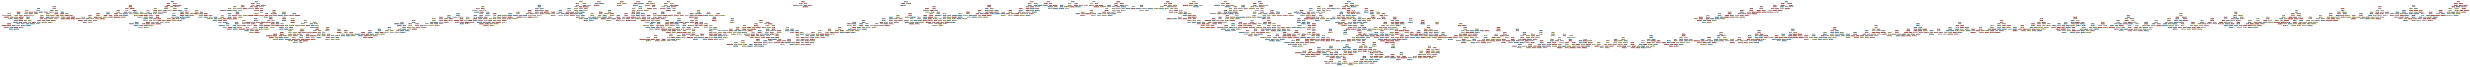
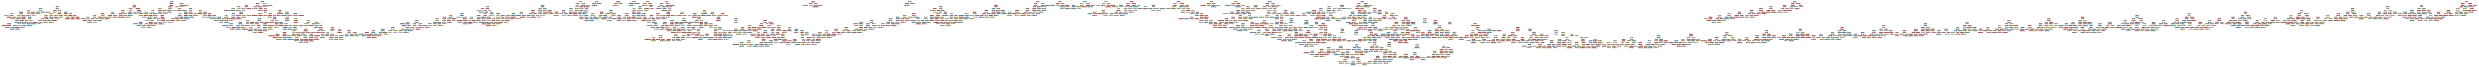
none -> (1058, 5)
(989, 16) -> (996, 16)
(95, 21) -> (100, 21)
none -> (231, 21)
(658, 21) -> none
(2231, 22) -> (2238, 22)
(2245, 27) -> (2252, 27)
none -> (265, 31)
(1250, 36) -> none
(725, 38) -> (730, 38)
(1272, 41) -> (1284, 41)
(1397, 41) -> none
(1516, 43) -> (1526, 43)
(1343, 56) -> none
